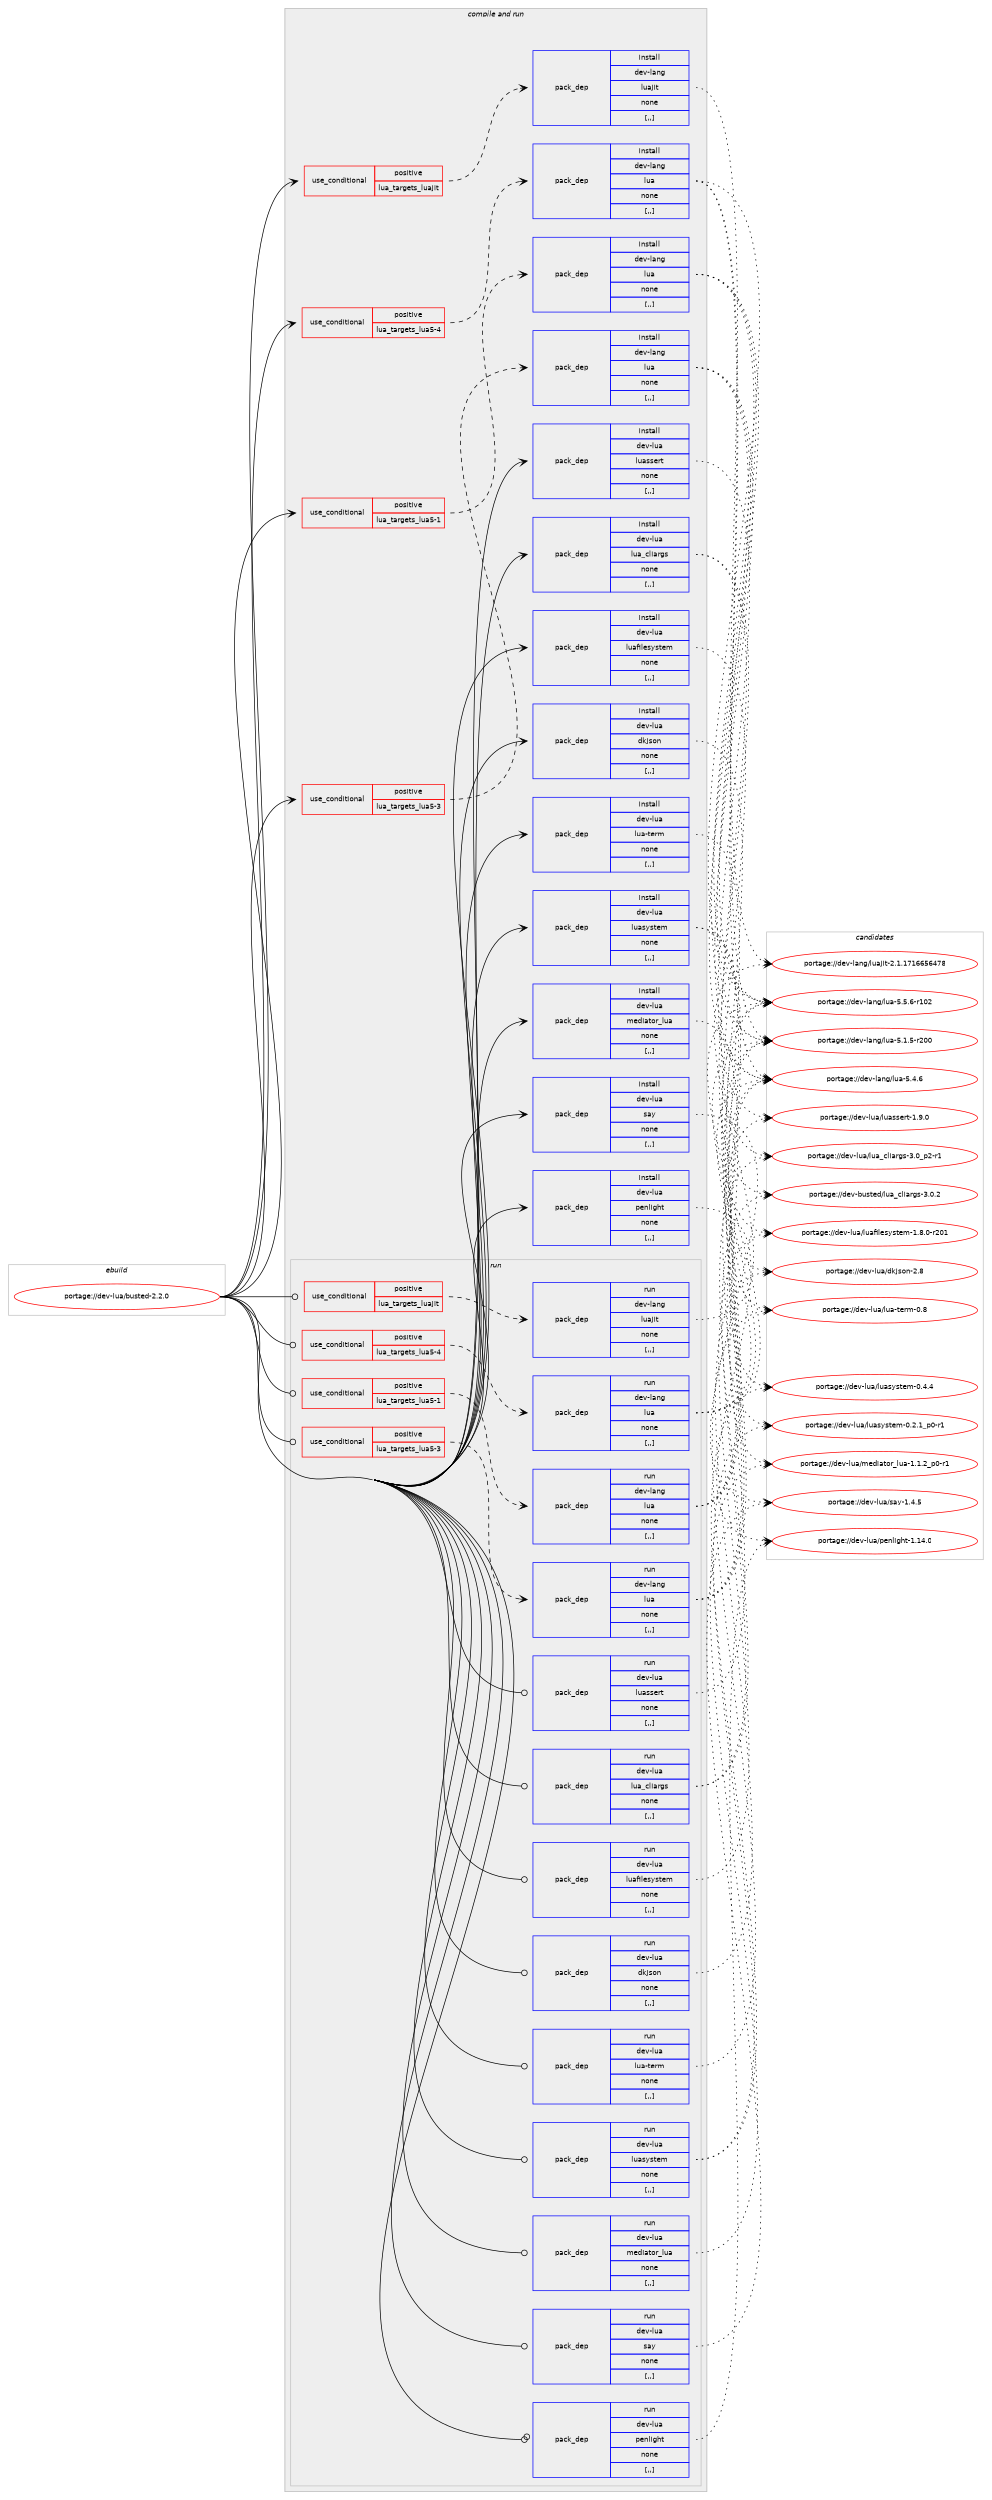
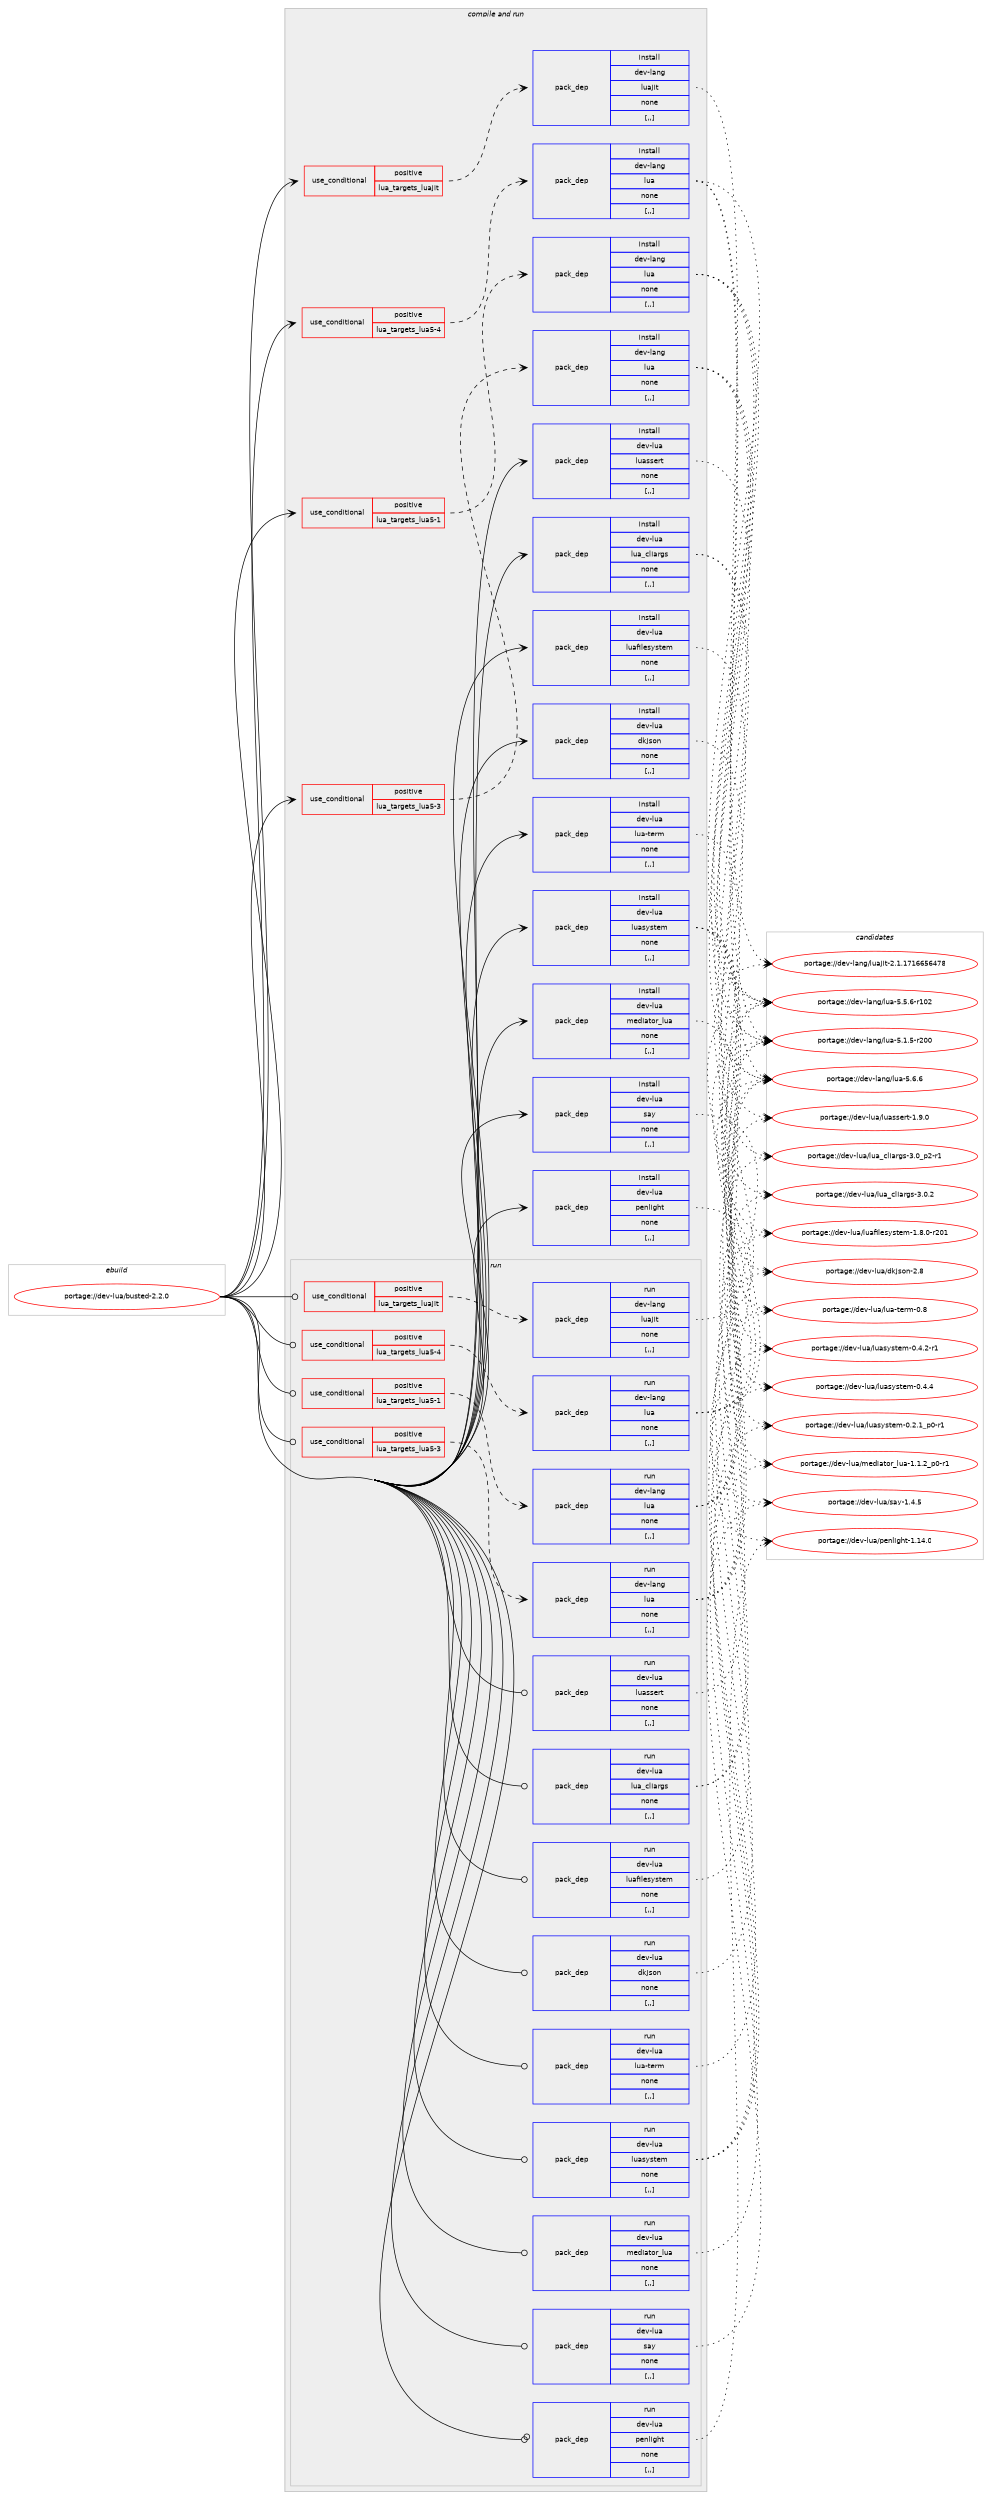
(875, 1079) -> (875, 1079)
(875, 1195) -> (875, 1195)
none -> (875, 1349)
